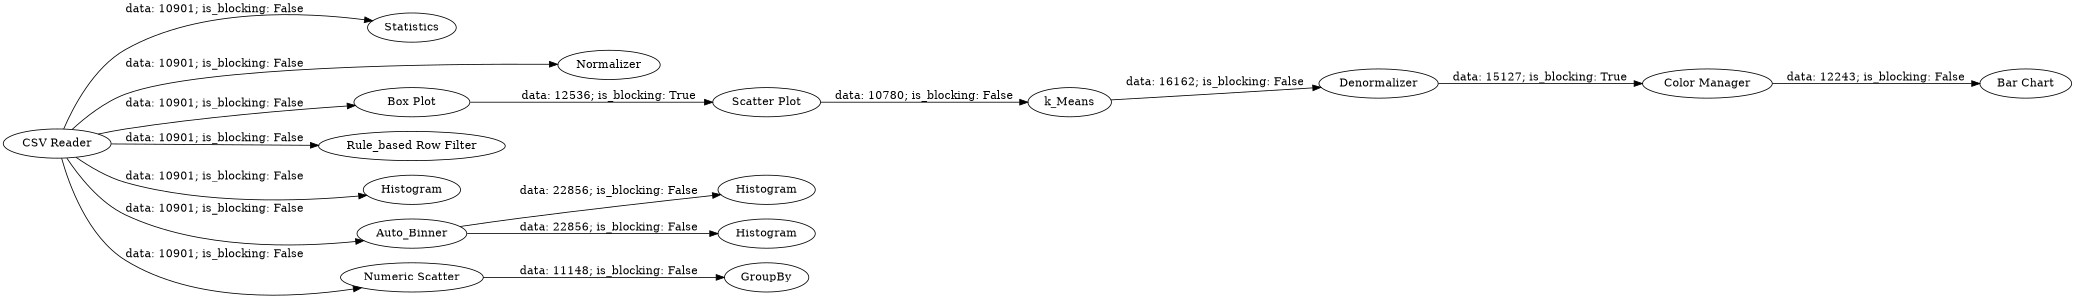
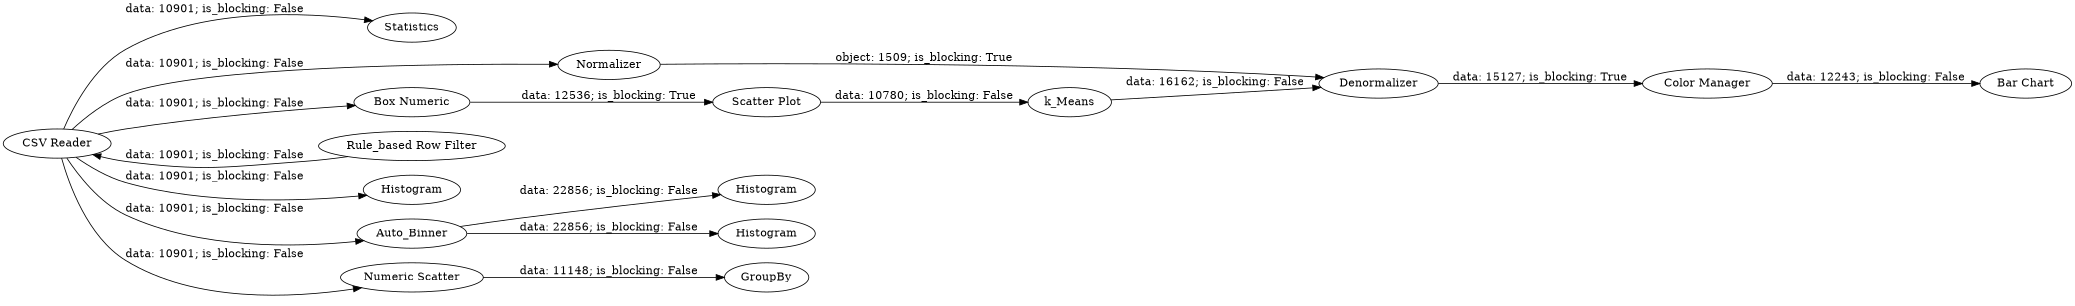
none -> (988, 65)
(412, 102) -> (412, 102)
(211, 145) -> (224, 167)
